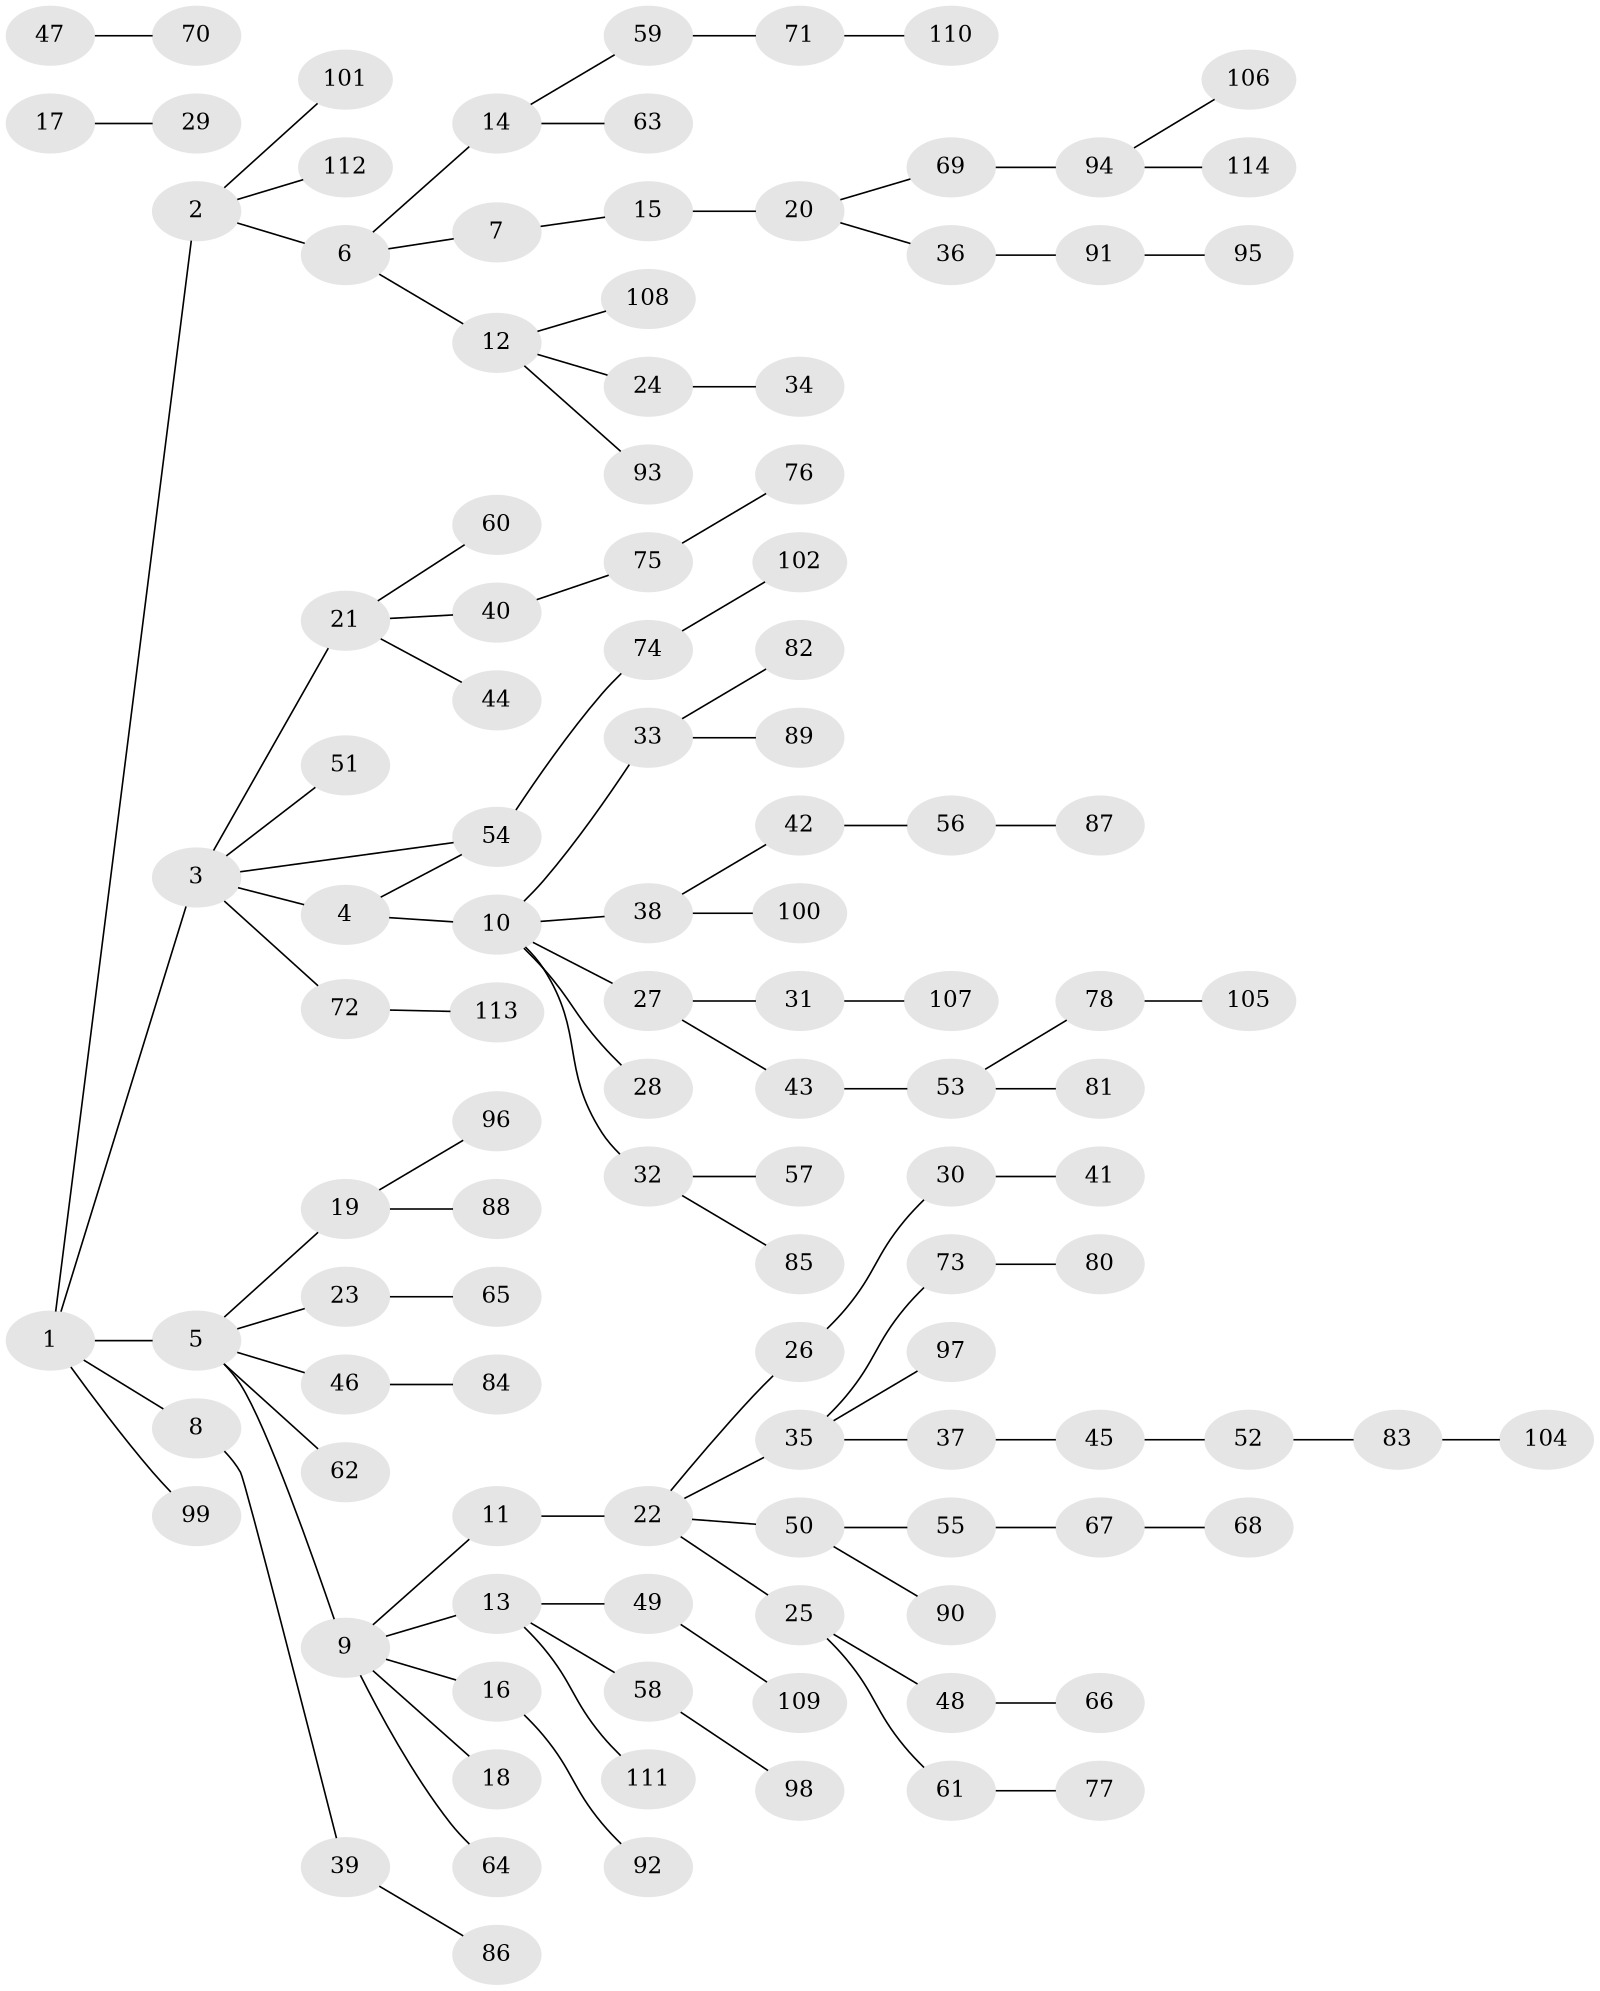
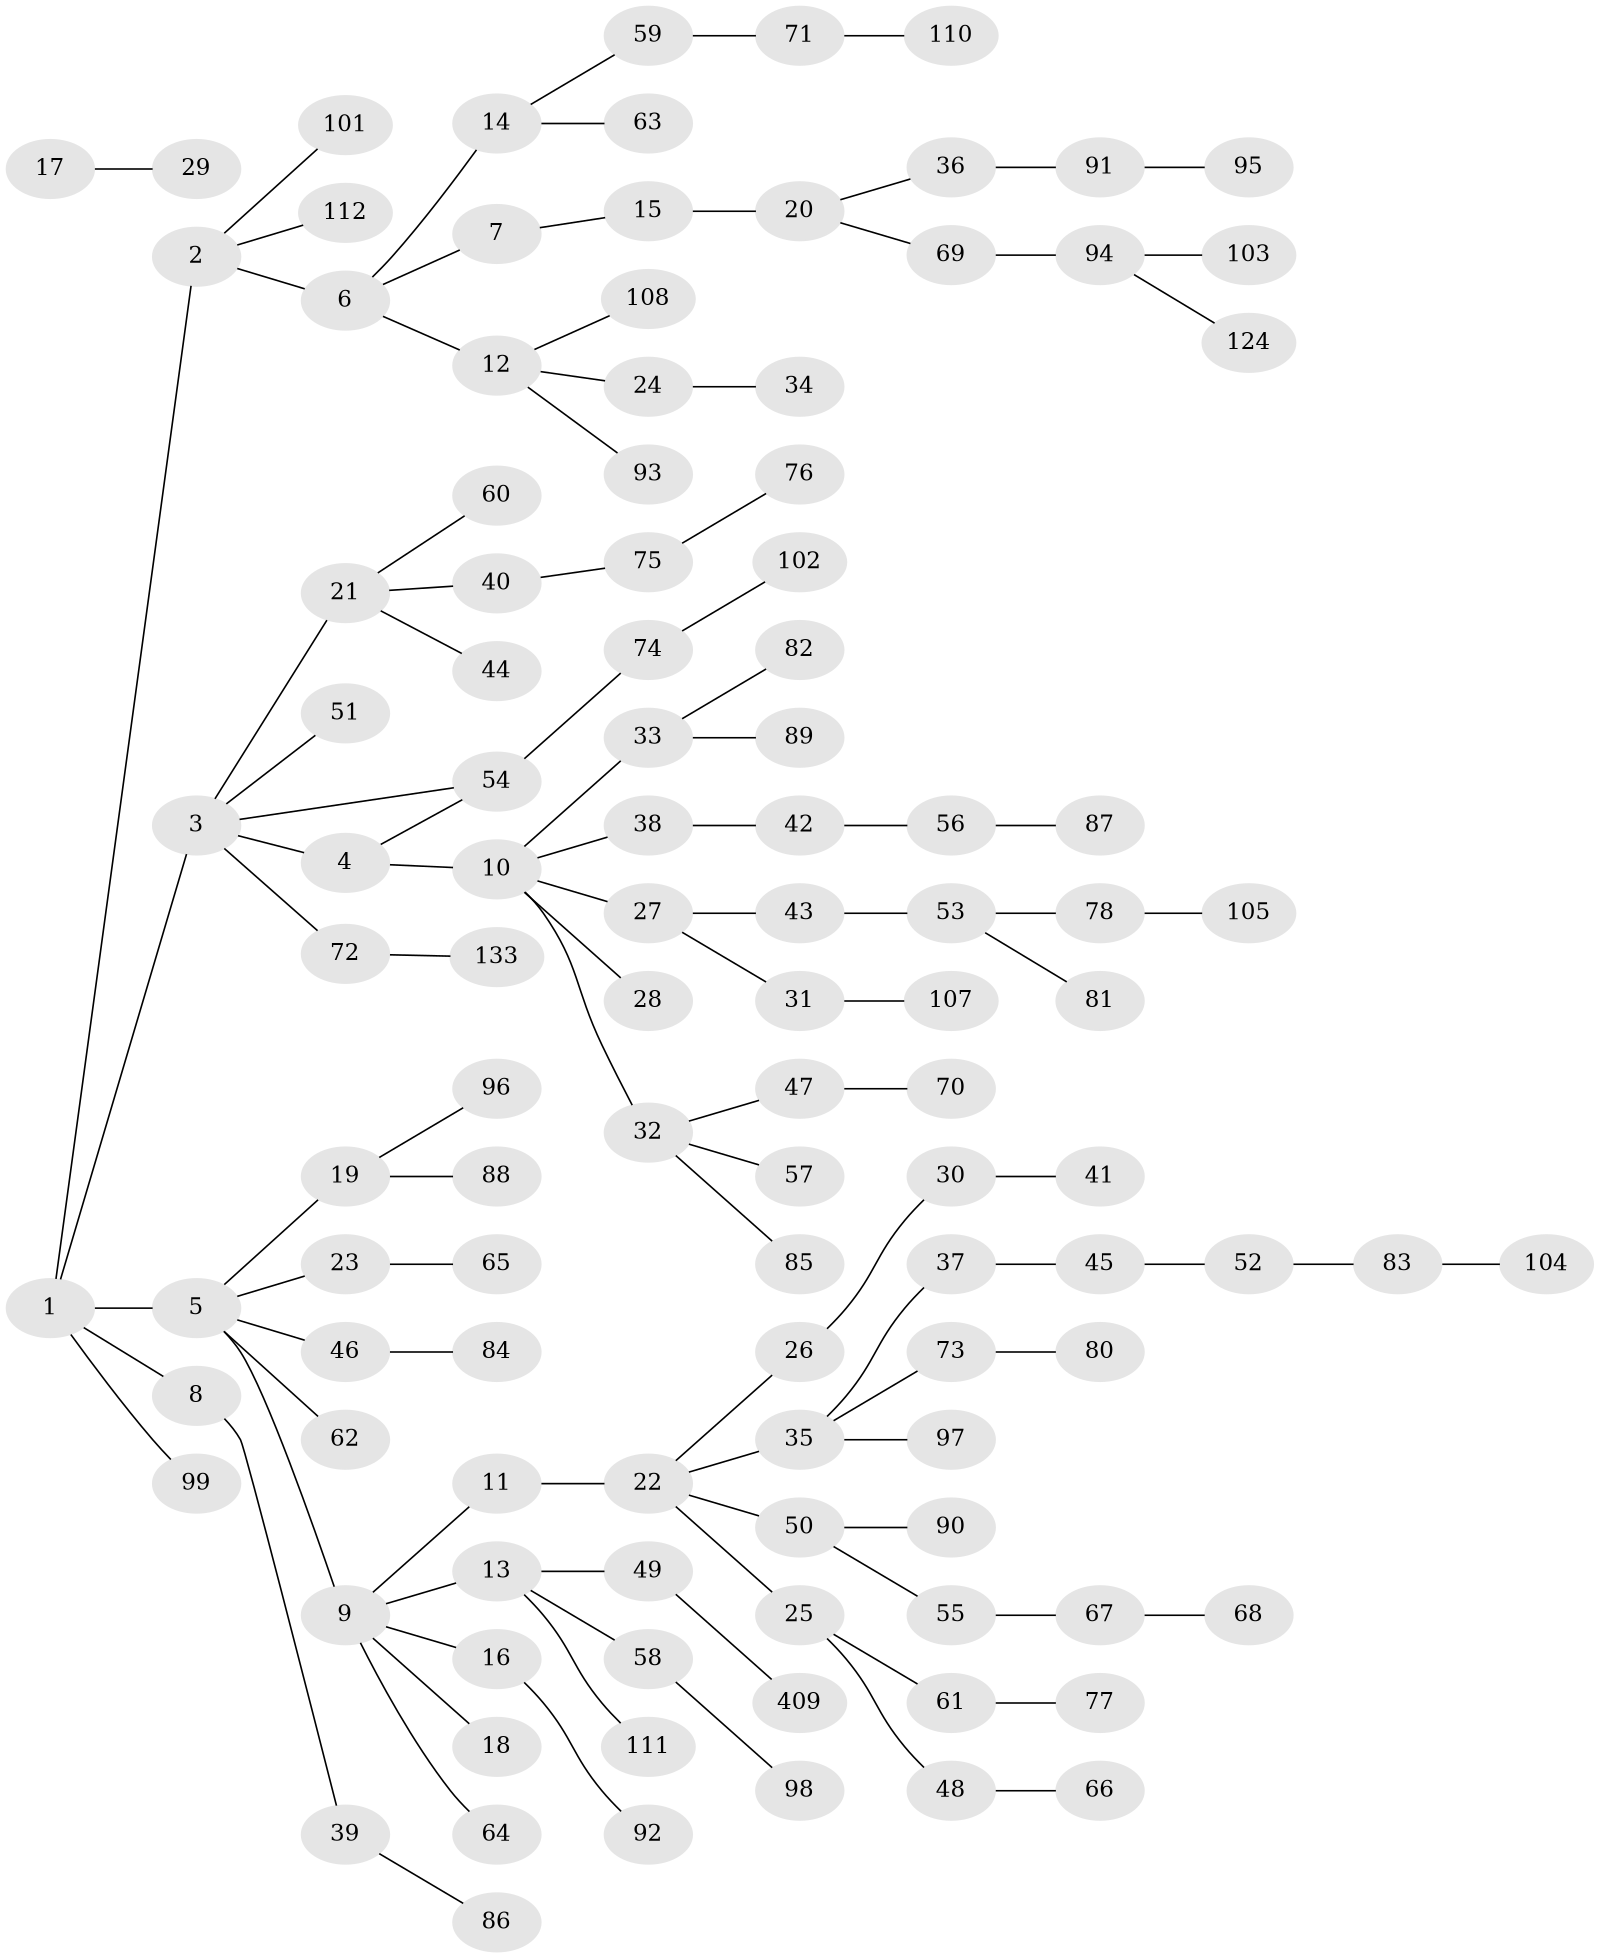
(1249, 80) -> (1249, 255)
(1249, 167) -> (1249, 343)
(800, 913) -> none
(497, 1012) -> (497, 957)
none -> (724, 1111)
(800, 1703) -> (800, 1703)
